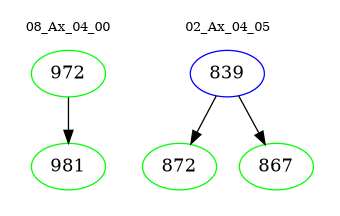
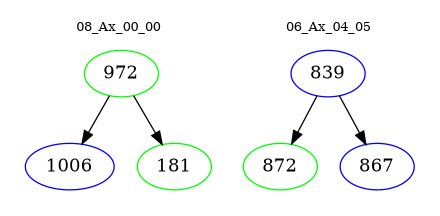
(68, 28) -> (119, 28)
(228, 28) -> (329, 28)
(68, 167) -> (174, 167)
none -> (70, 167)
(276, 167) -> (377, 167)
